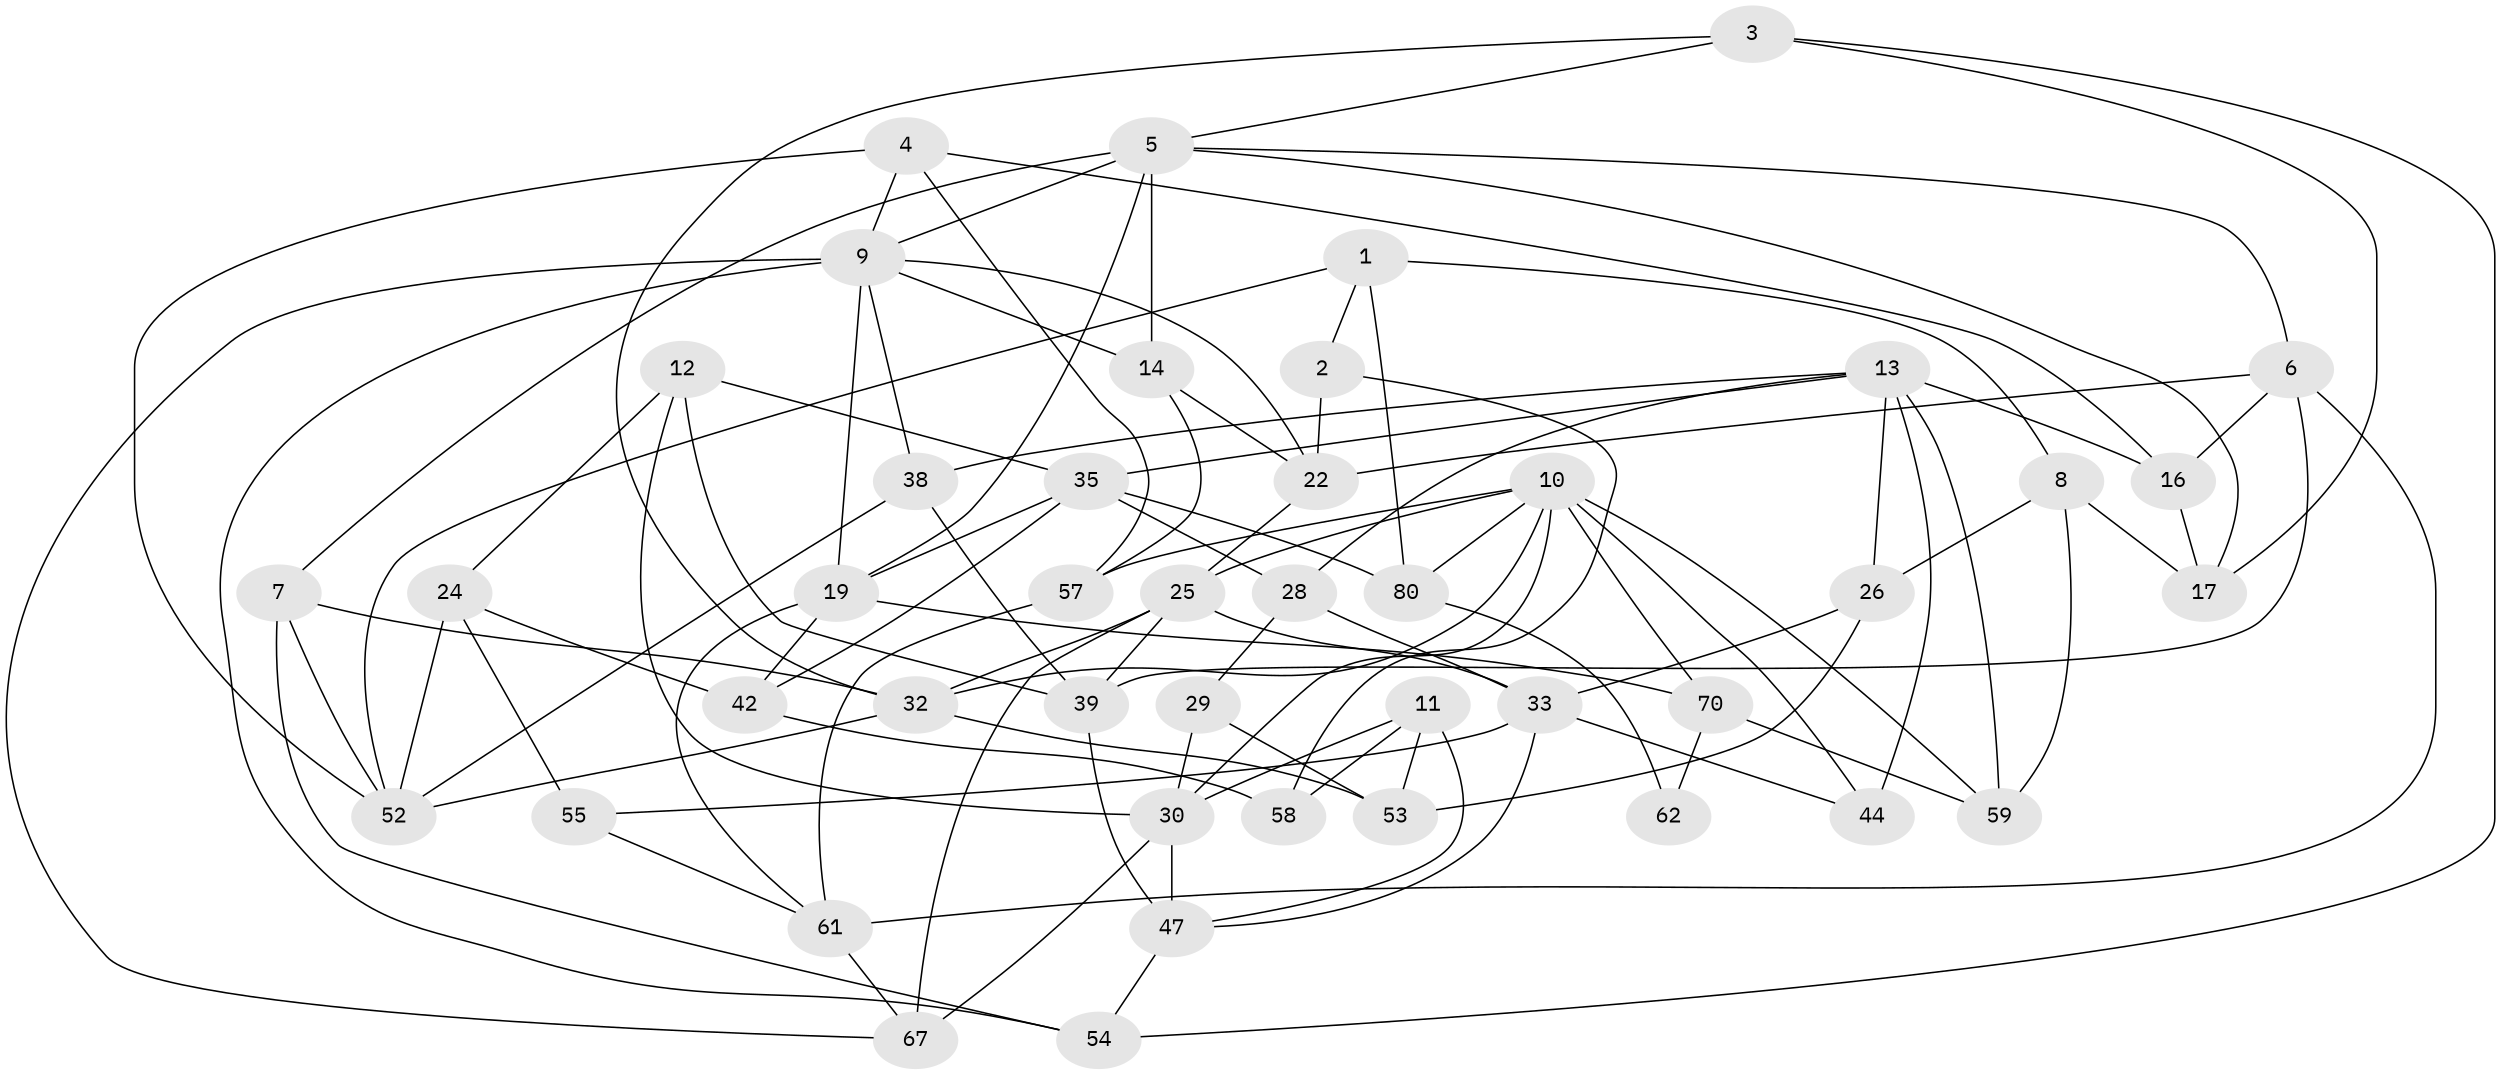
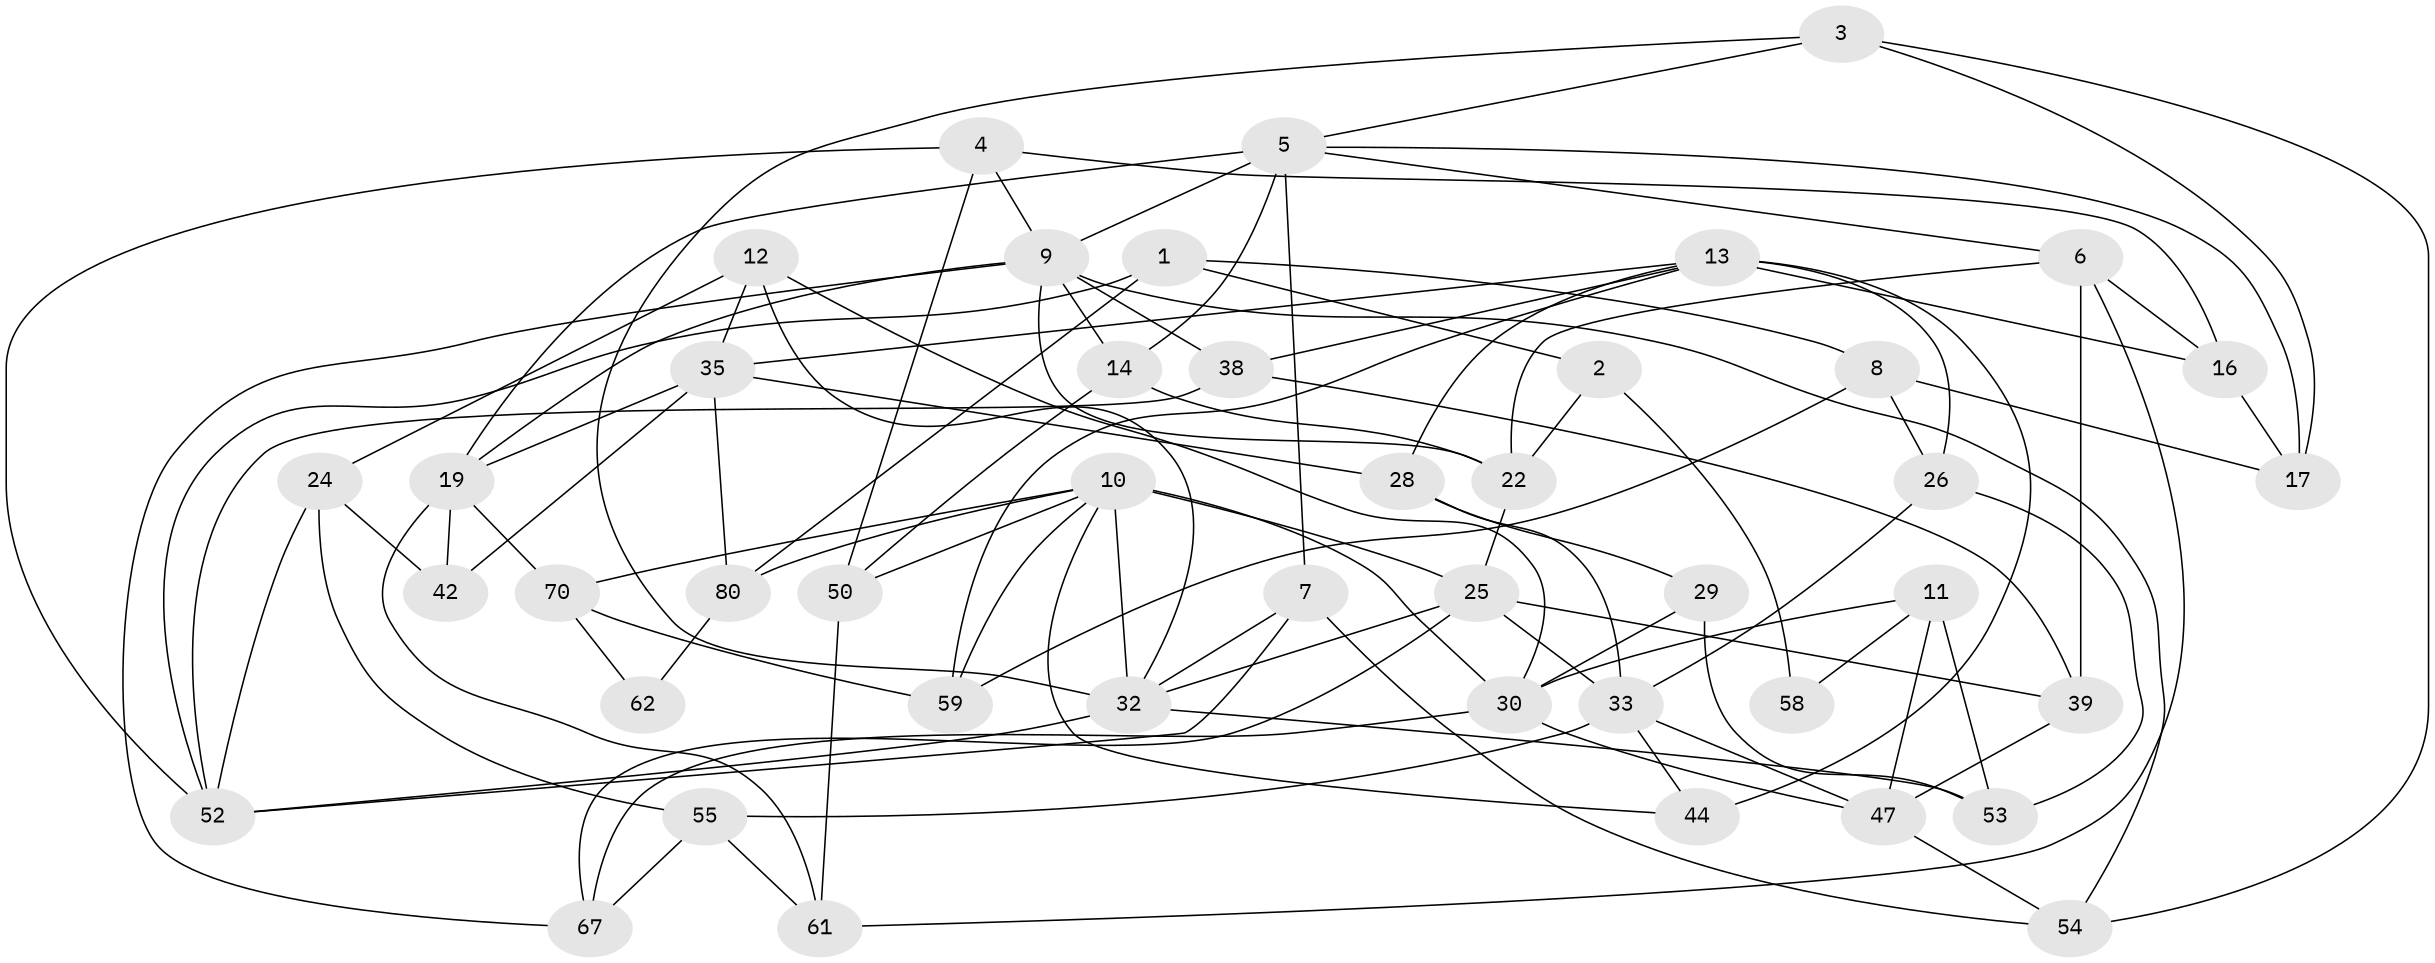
(1071, 593) -> (840, 593)
(794, 627) -> (968, 423)
(1019, 752) -> none
(866, 975) -> (647, 873)
